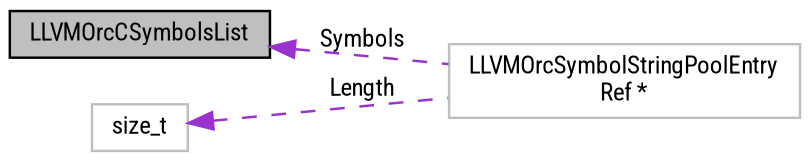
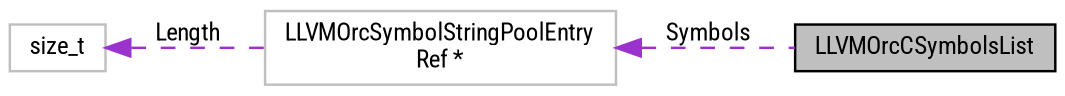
(372, 57) -> (718, 48)
